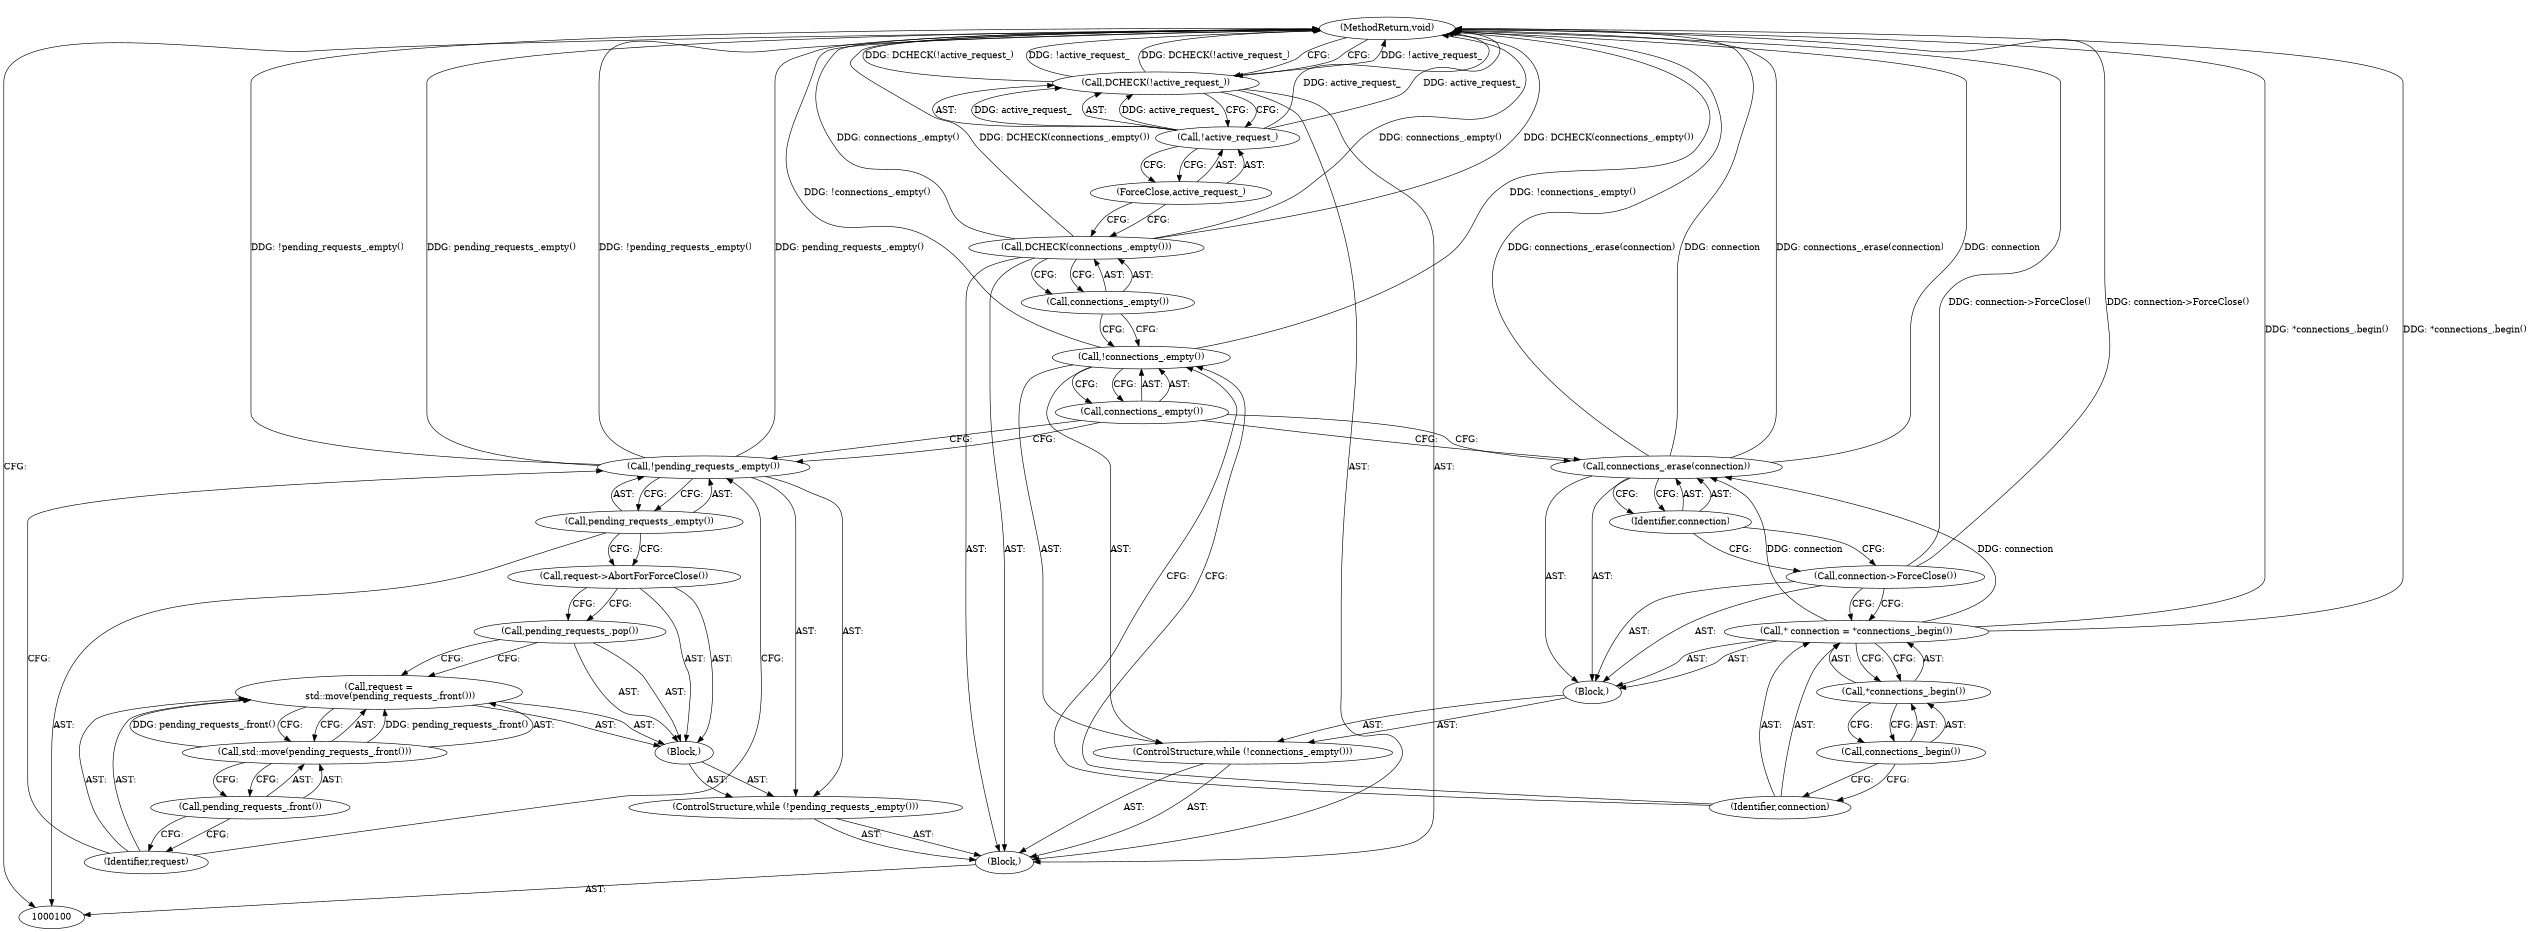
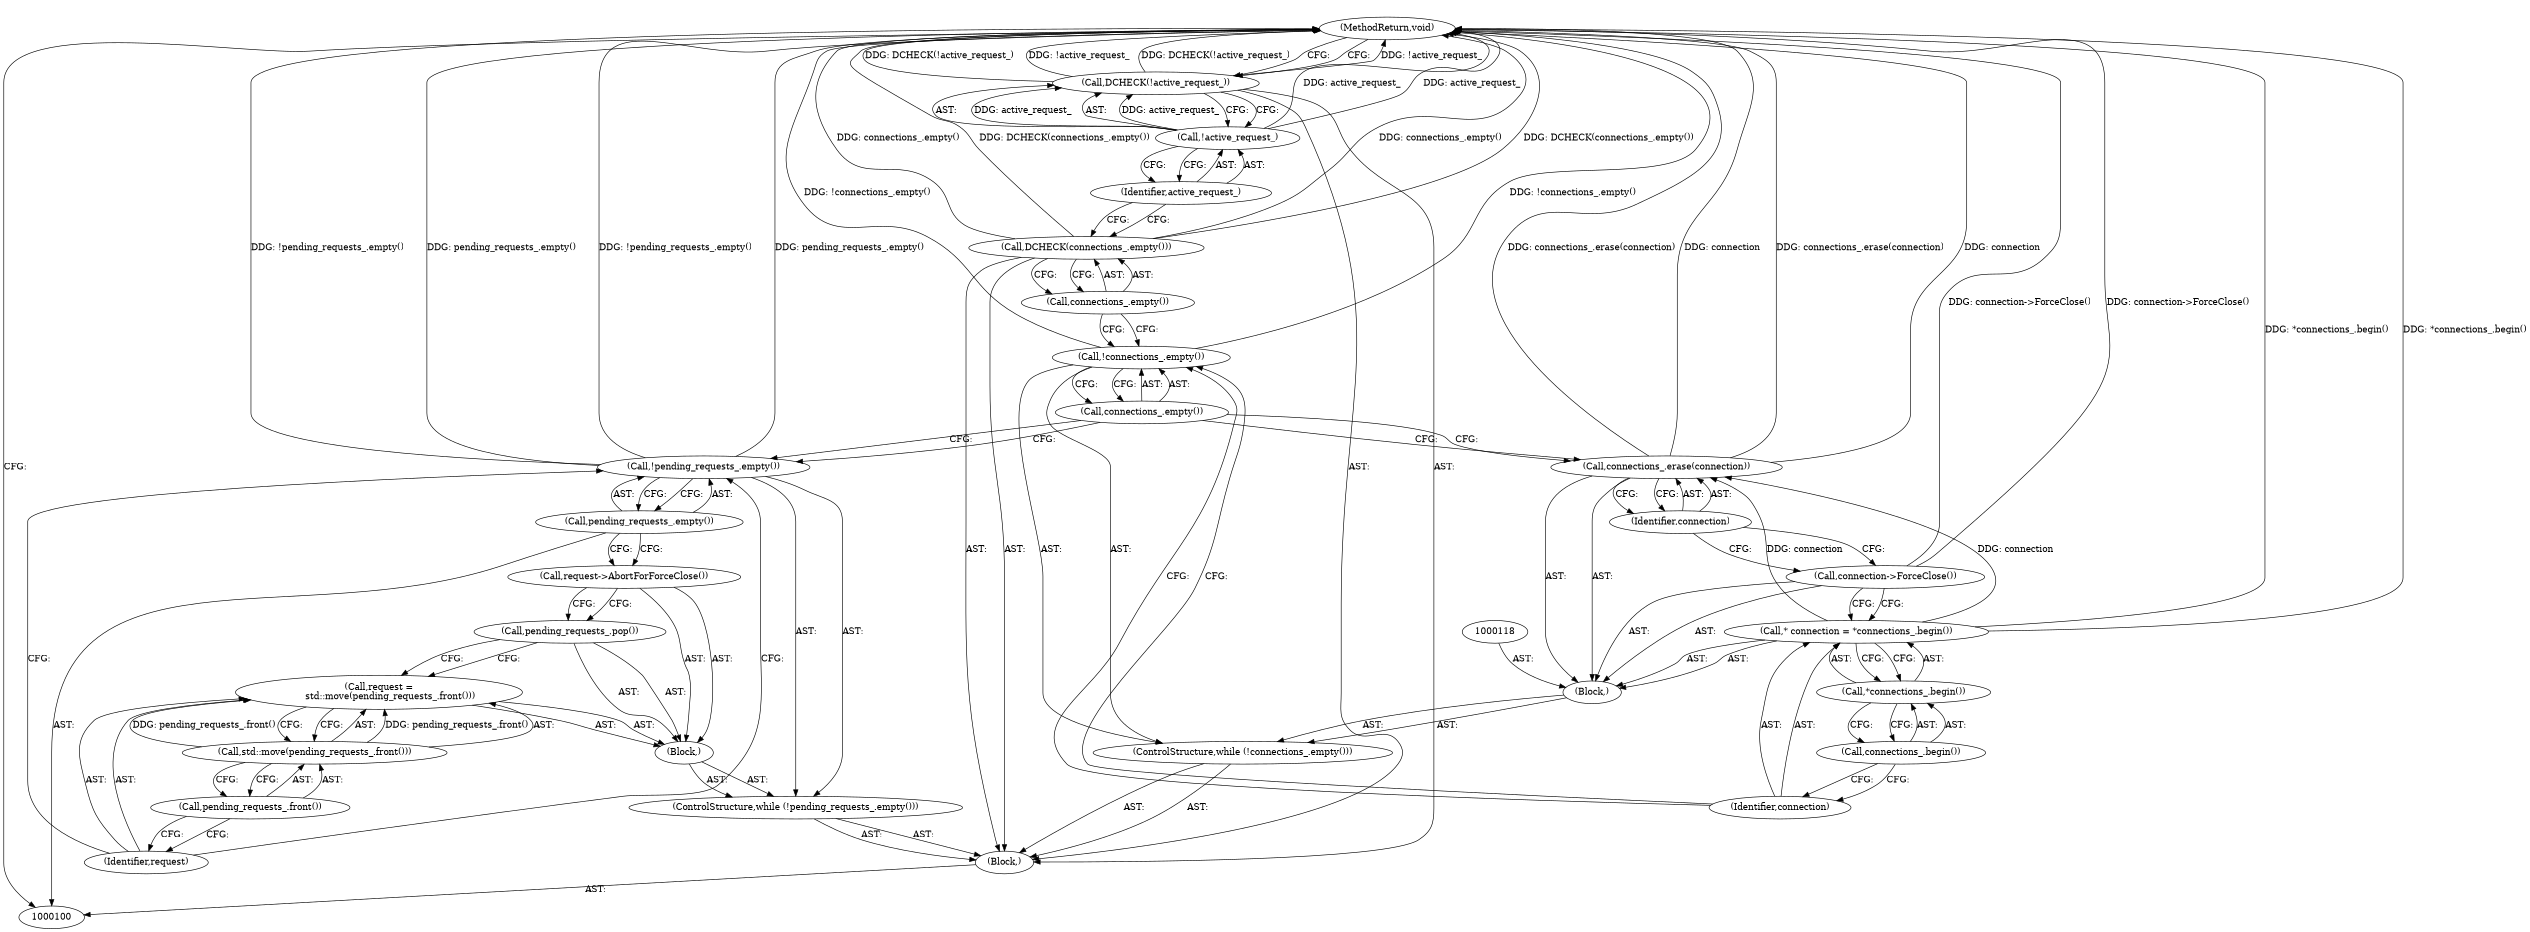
(1181, 193) -> (1181, 193)
none -> (1495, 632)
